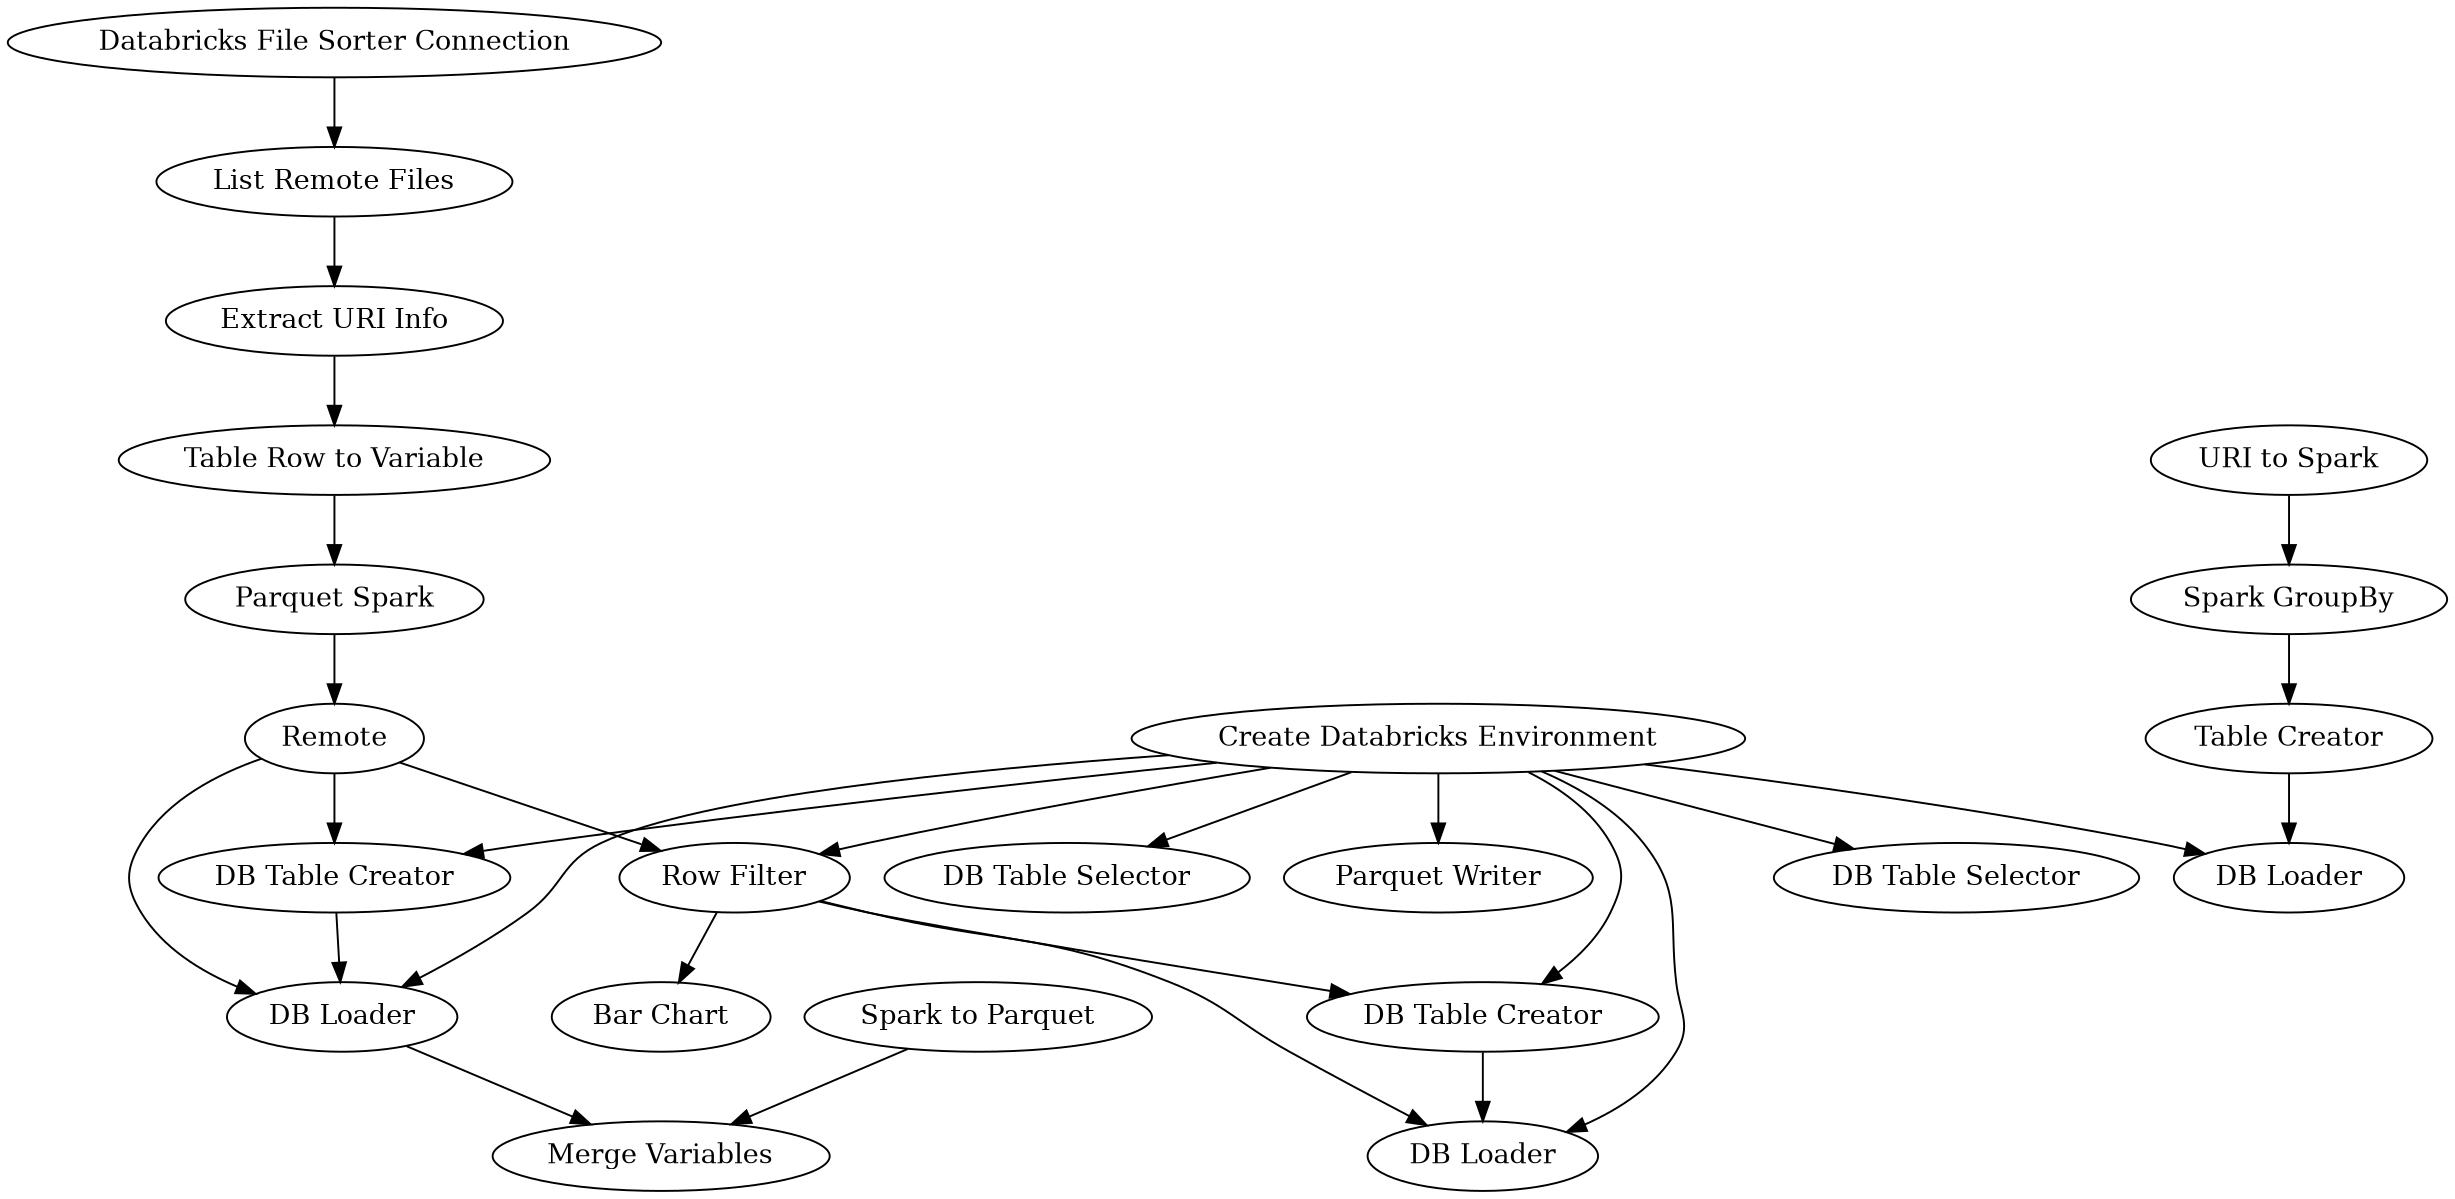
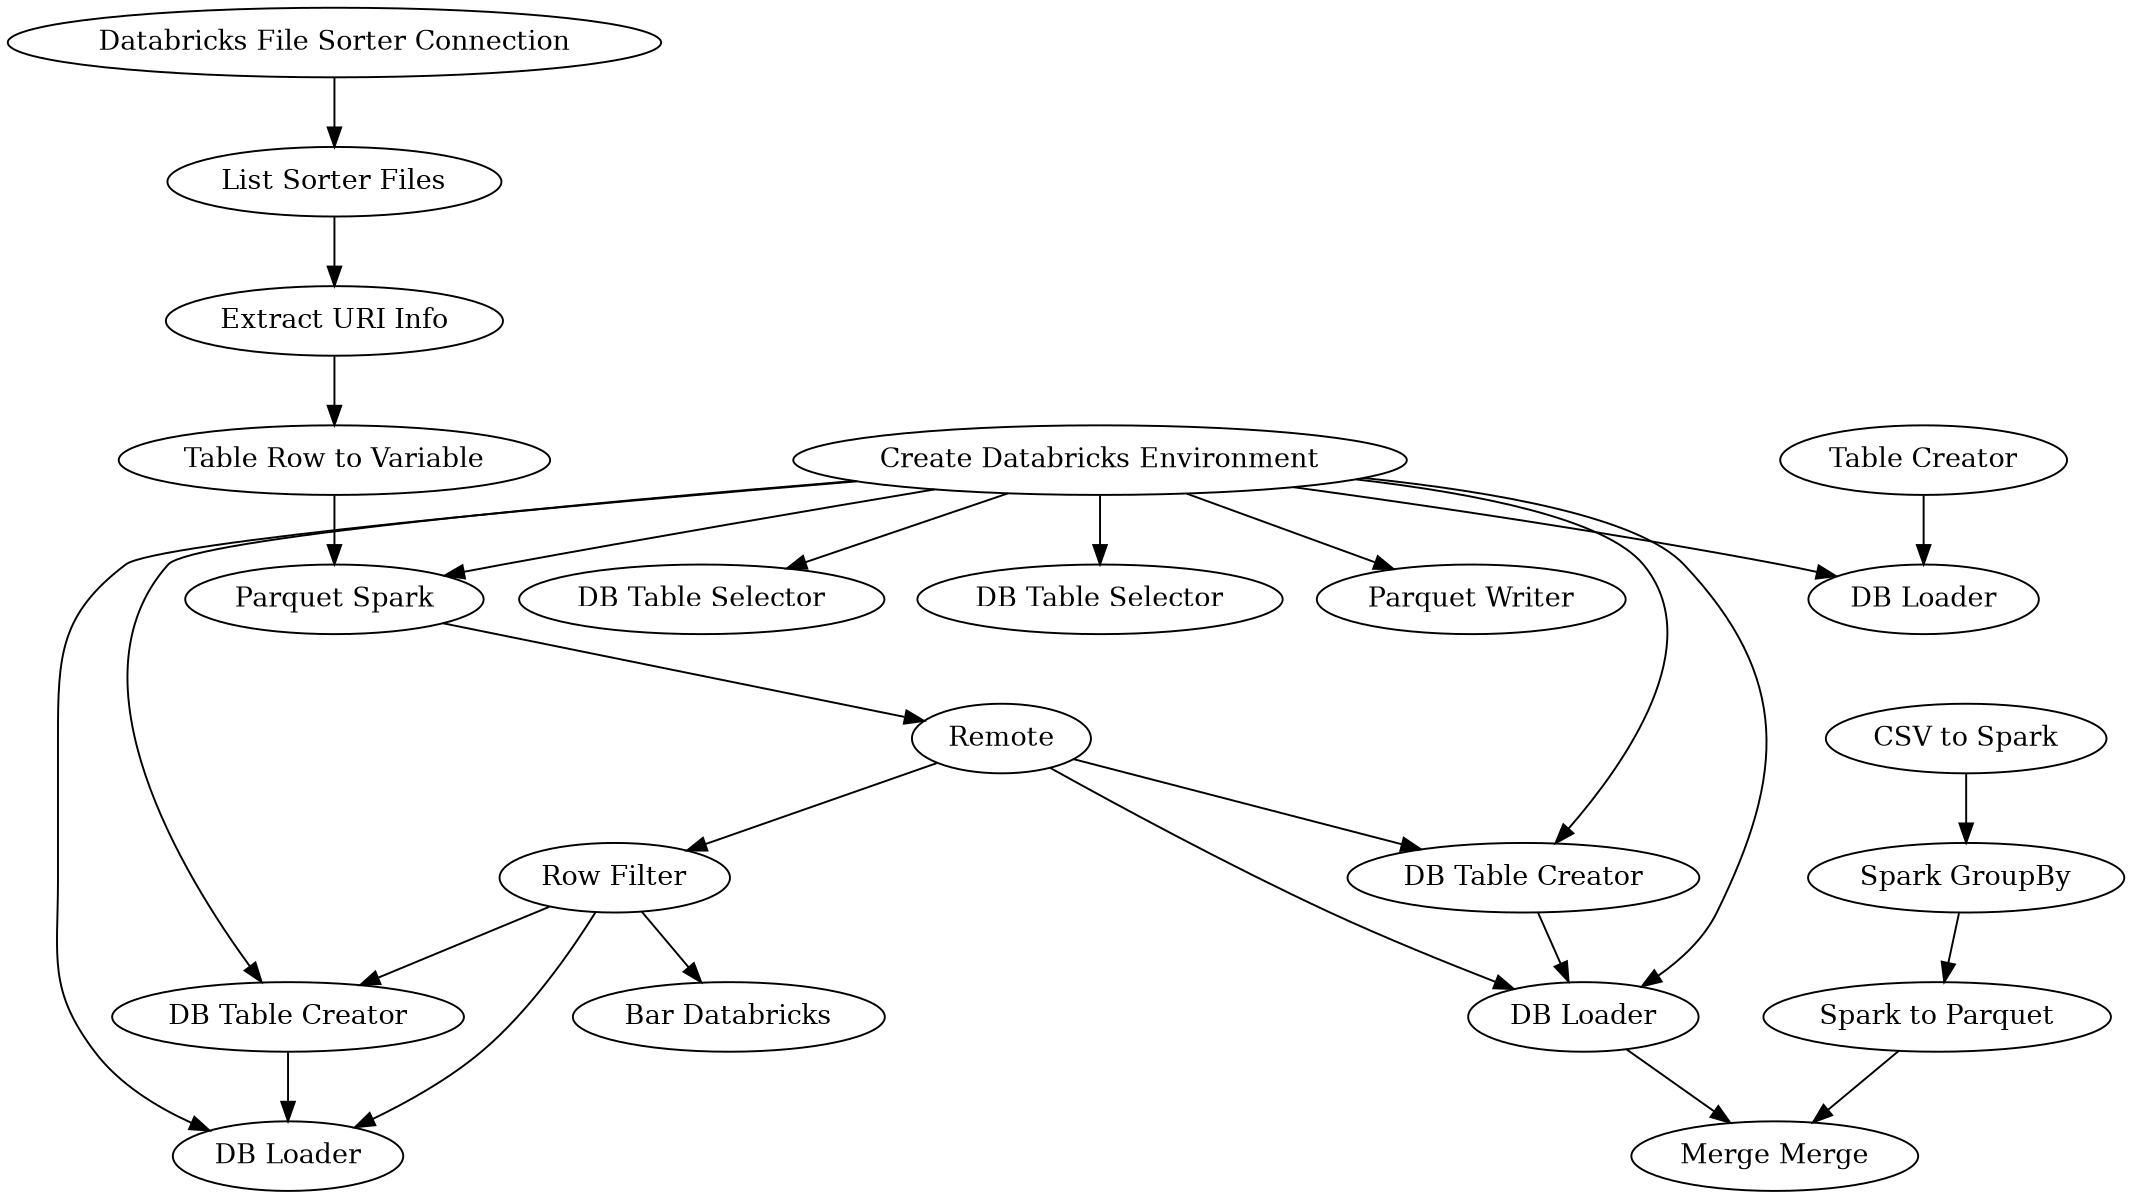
(334, 182) -> (334, 182)
(2289, 460) -> (1966, 739)
(2289, 659) -> (1954, 938)
(1054, 806) -> (699, 530)
(661, 1017) -> (729, 1017)
(661, 1156) -> (1775, 1156)
